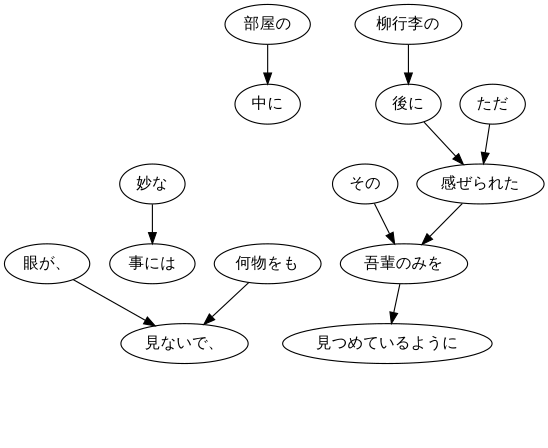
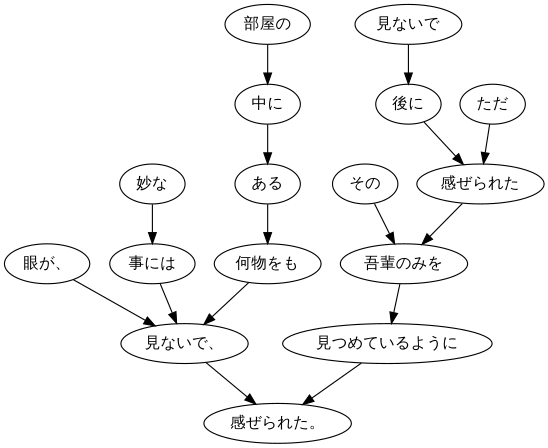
(408, 24) -> (408, 24)
none -> (268, 184)
none -> (166, 298)
none -> (278, 423)
